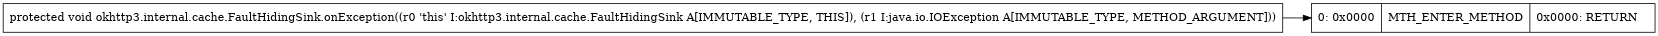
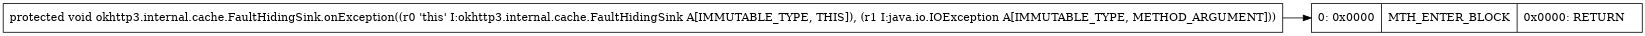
(1456, 18) -> (1449, 18)
